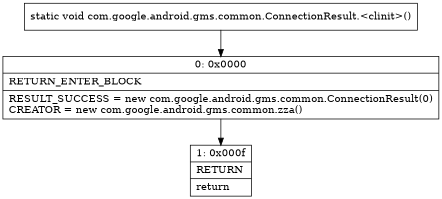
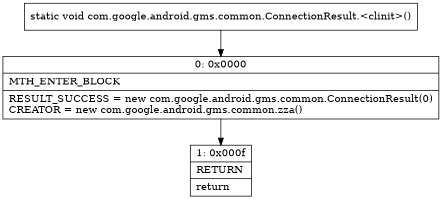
(75, 82) -> (65, 82)
